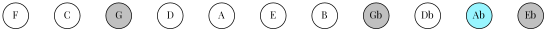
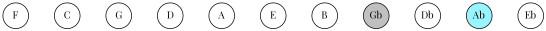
(119, 16) -> (119, 16)
(531, 16) -> (531, 16)
